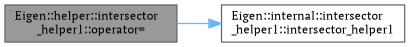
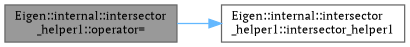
(91, 24) -> (91, 24)
